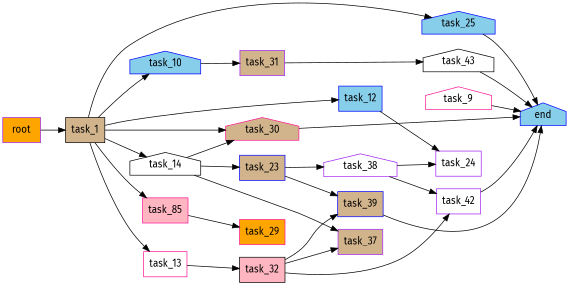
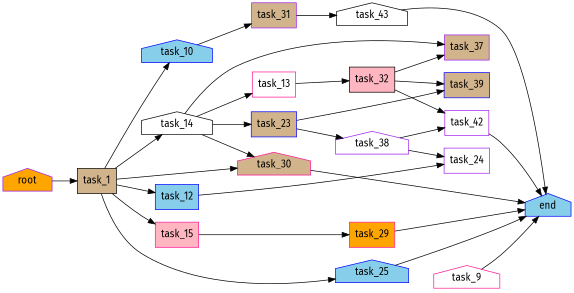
(22, 130) -> (27, 181)
(112, 198) -> (221, 106)
(165, 210) -> (177, 235)
(488, 224) -> (456, 221)
